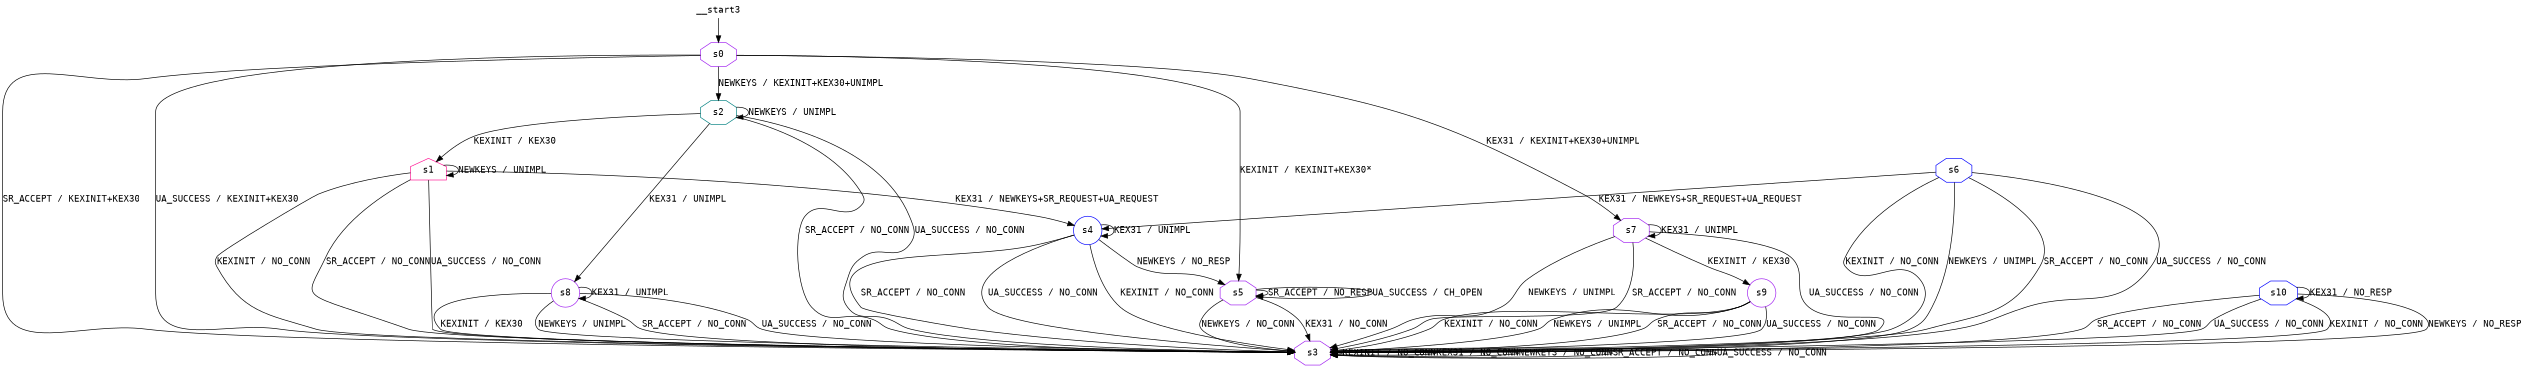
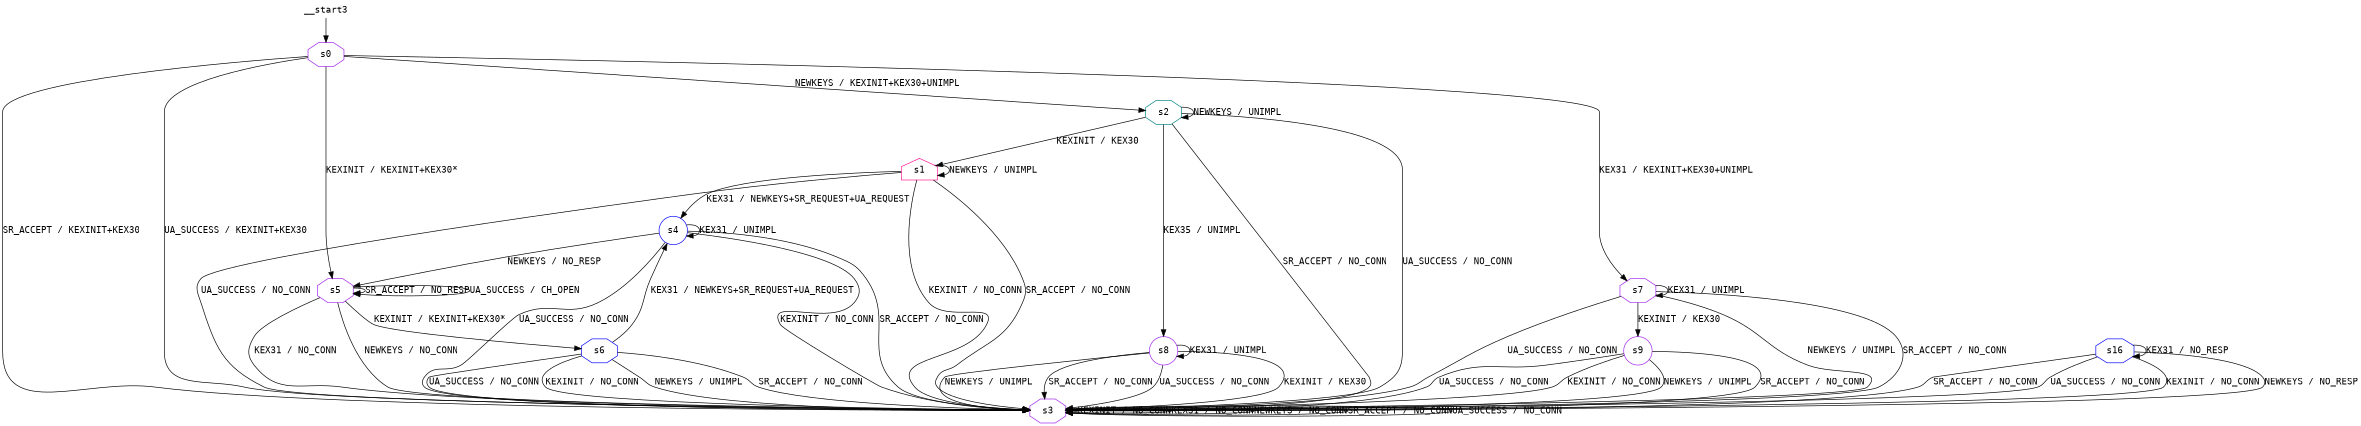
(688, 199) -> (1202, 230)
(2279, 293) -> (2115, 351)
none -> (455, 337)
